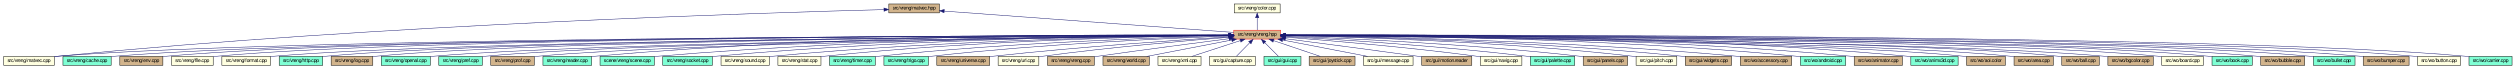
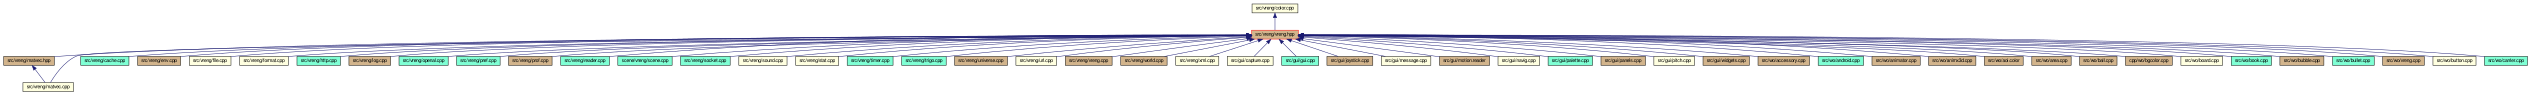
(1089, 22) -> (650, 40)
(1934, 61) -> (1952, 61)
(2131, 61) -> (2149, 61)
(2386, 61) -> (2403, 61)
